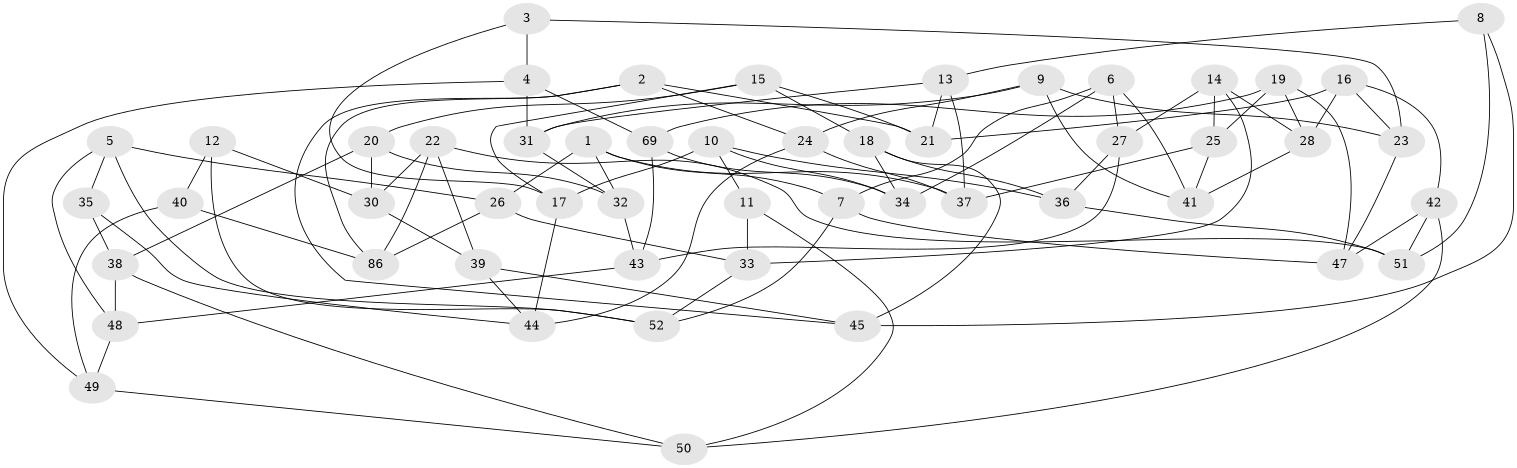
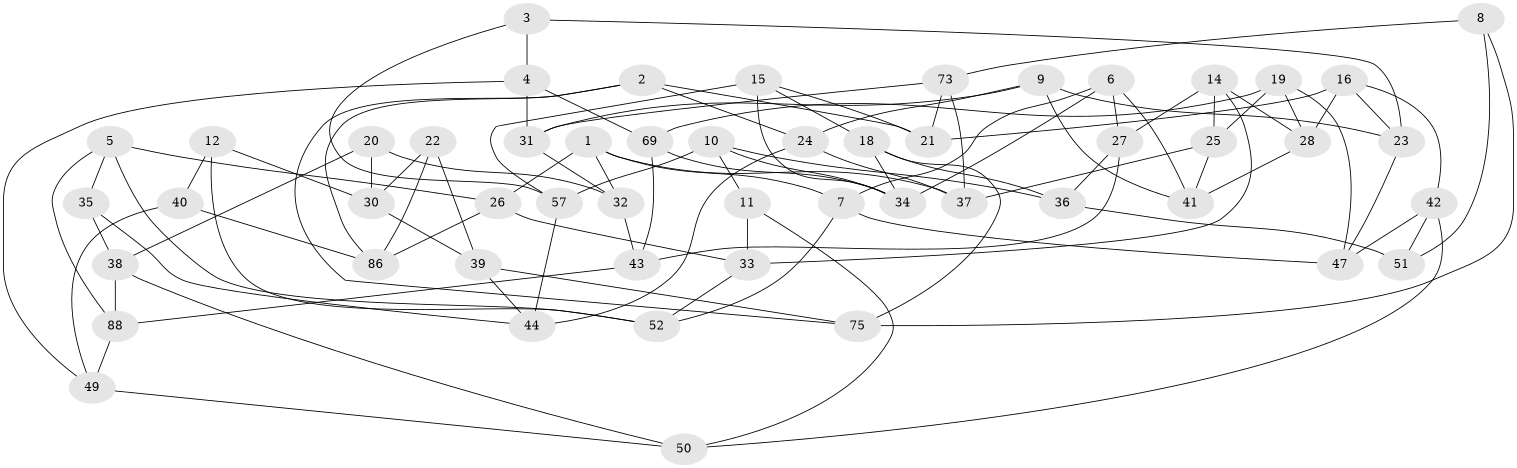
(946, 80) -> (946, 80)
(562, 104) -> (769, 149)
(559, 203) -> (559, 203)
(910, 238) -> none
(115, 326) -> (115, 326)
(858, 326) -> (858, 326)
